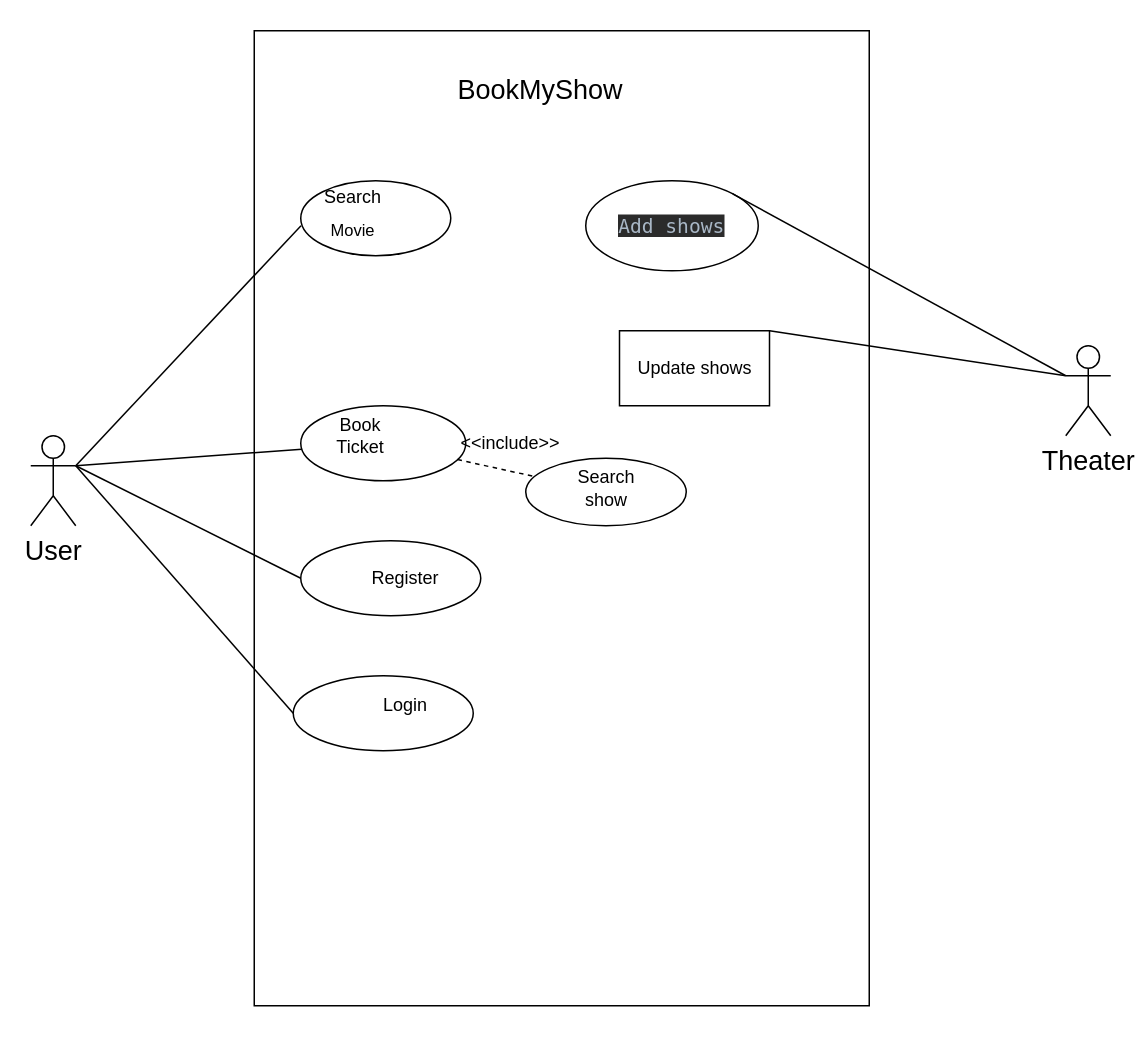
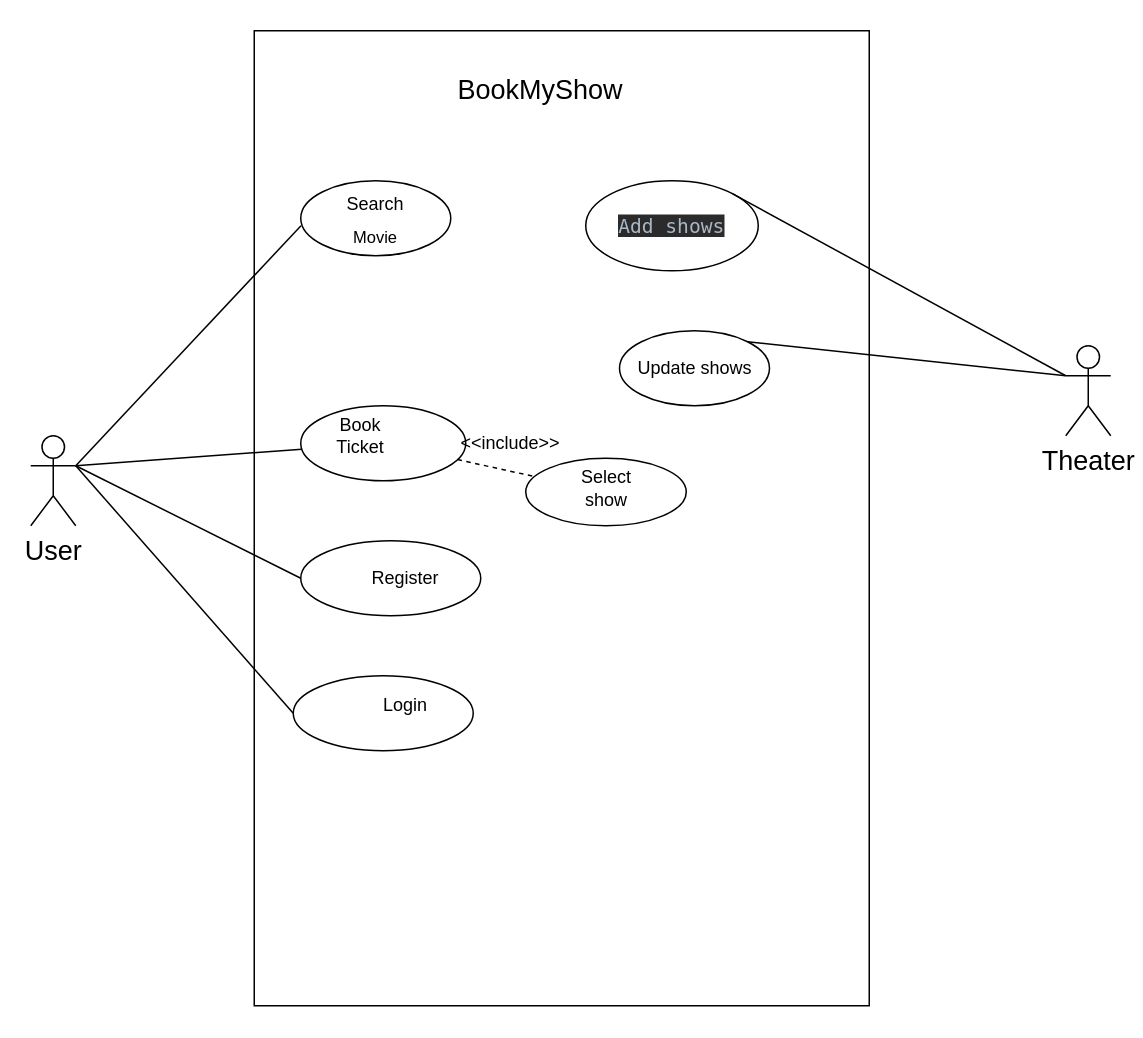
(353, 211) -> (376, 218)
(695, 368) -> (695, 368)
(607, 488) -> (607, 488)
